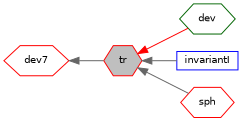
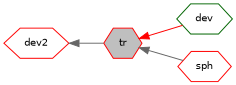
(36, 61) -> (36, 43)
(207, 61) -> none
